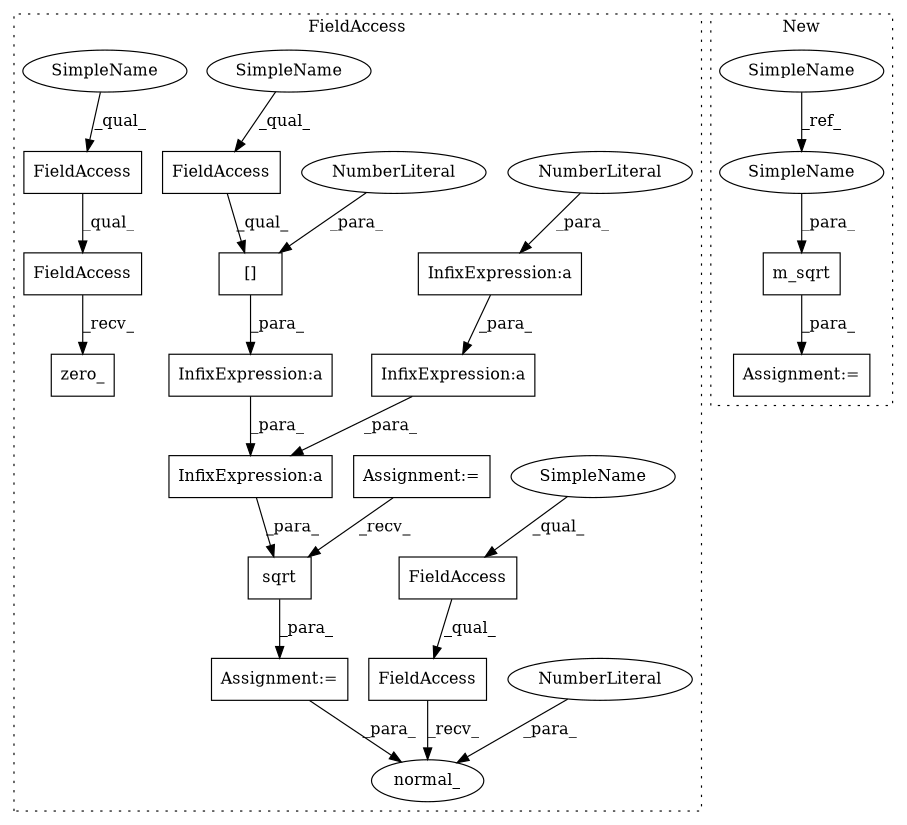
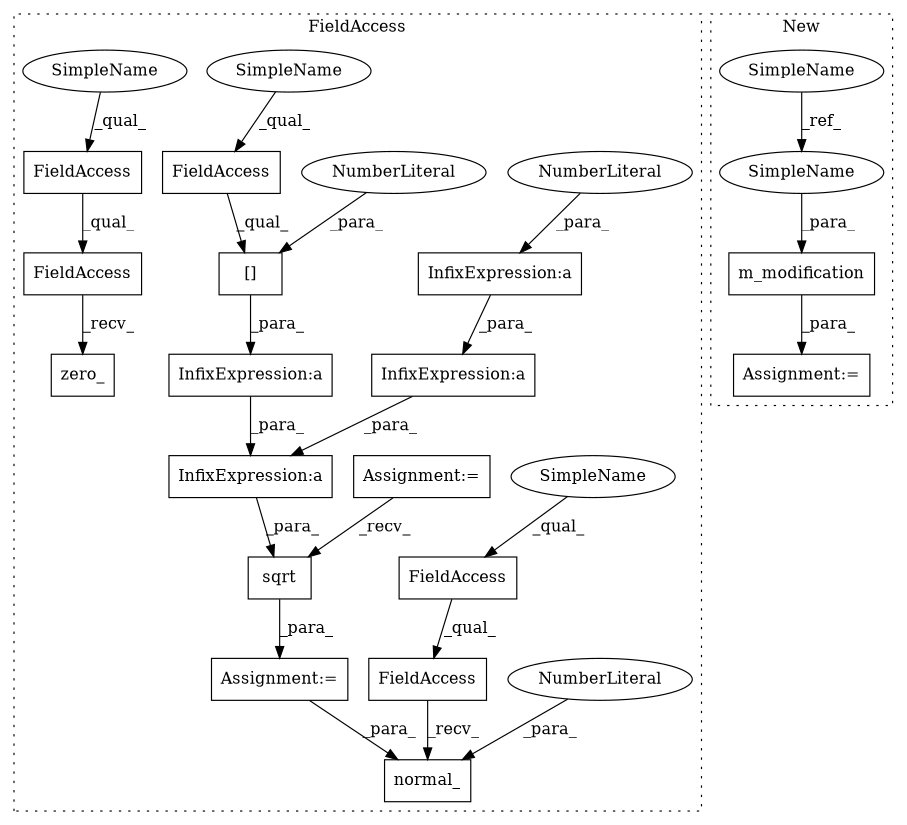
(802, 274) -> (802, 274)
(428, 781) -> (428, 781)
